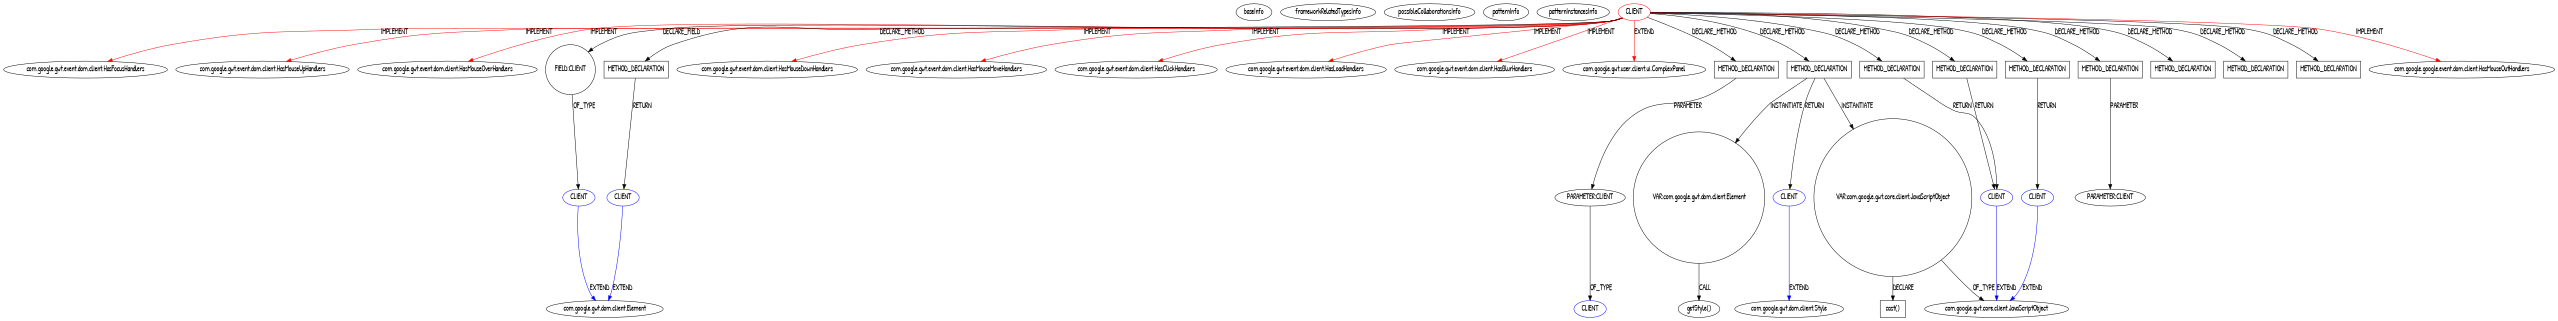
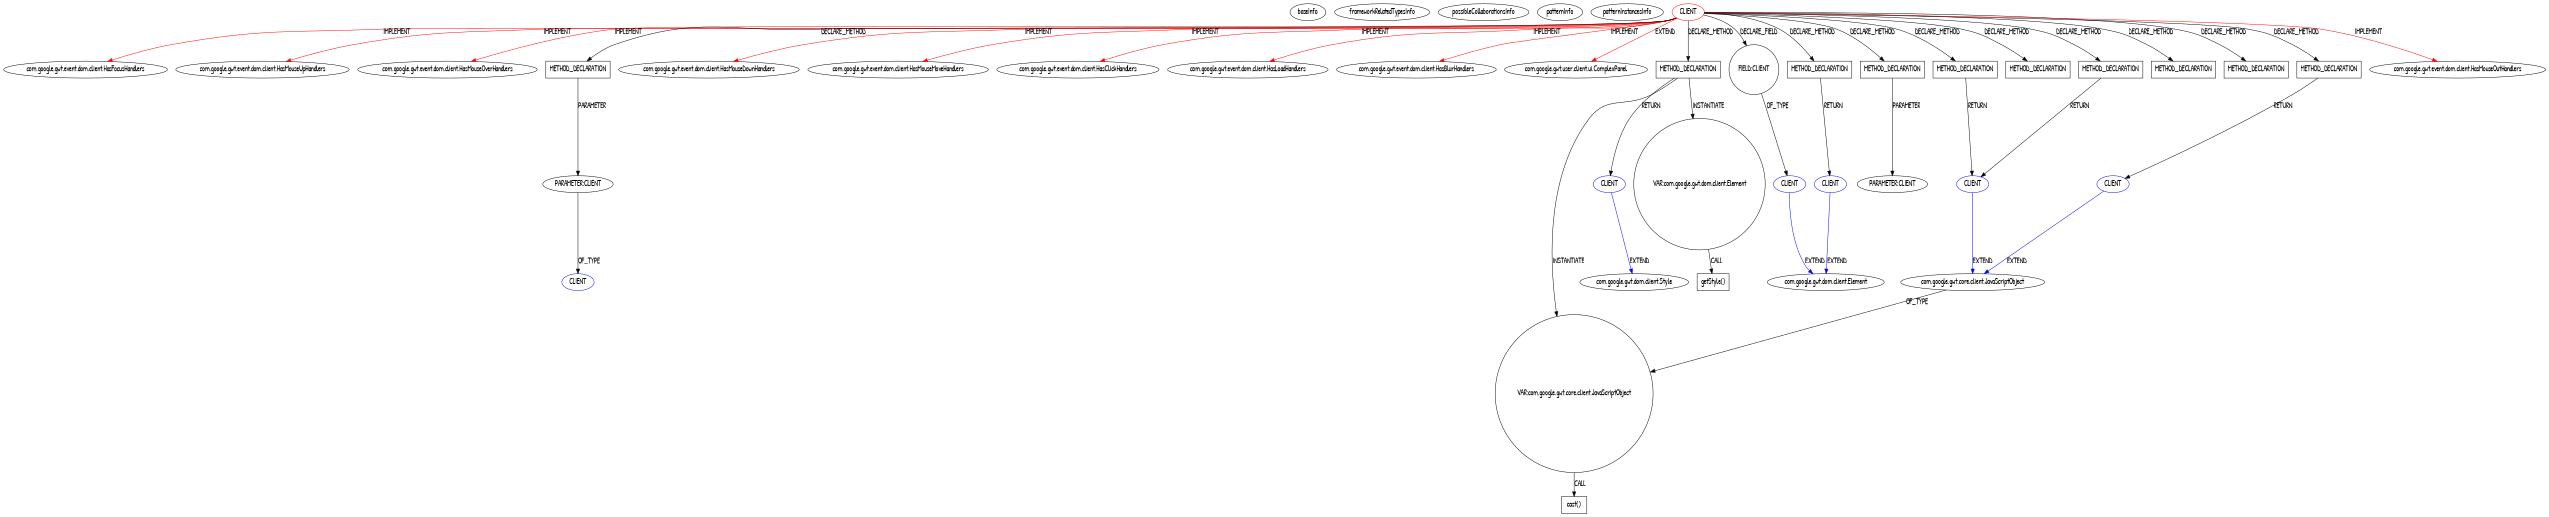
(2462, 70) -> (2458, 70)
(1960, 280) -> (1800, 330)
(1903, 289) -> (1580, 485)
(1699, 309) -> (1713, 282)
